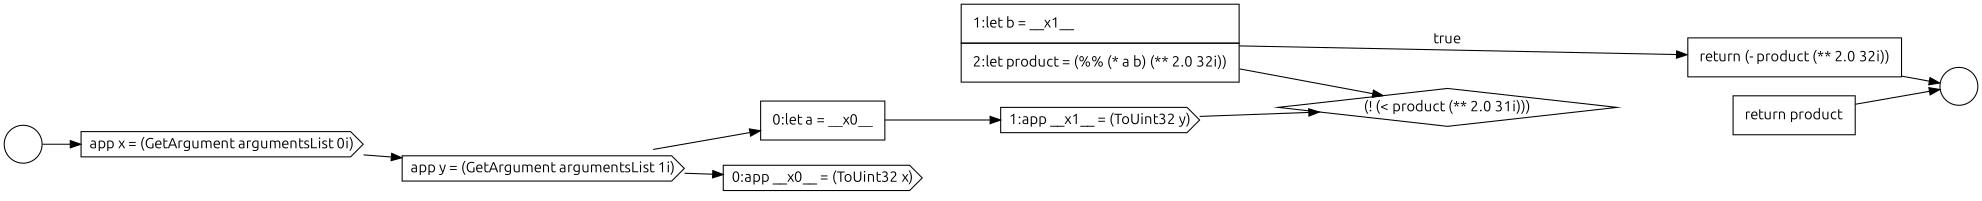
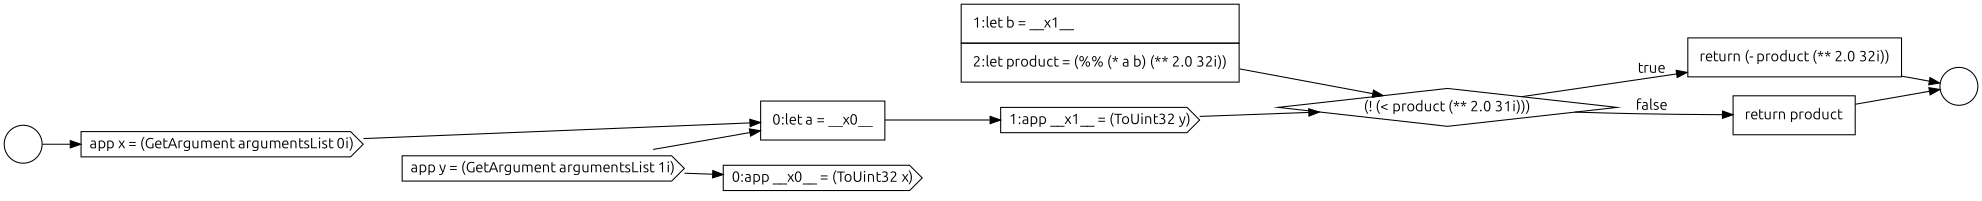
(1458, 50) -> (1599, 85)
none -> (1649, 114)
(377, 156) -> (557, 131)
